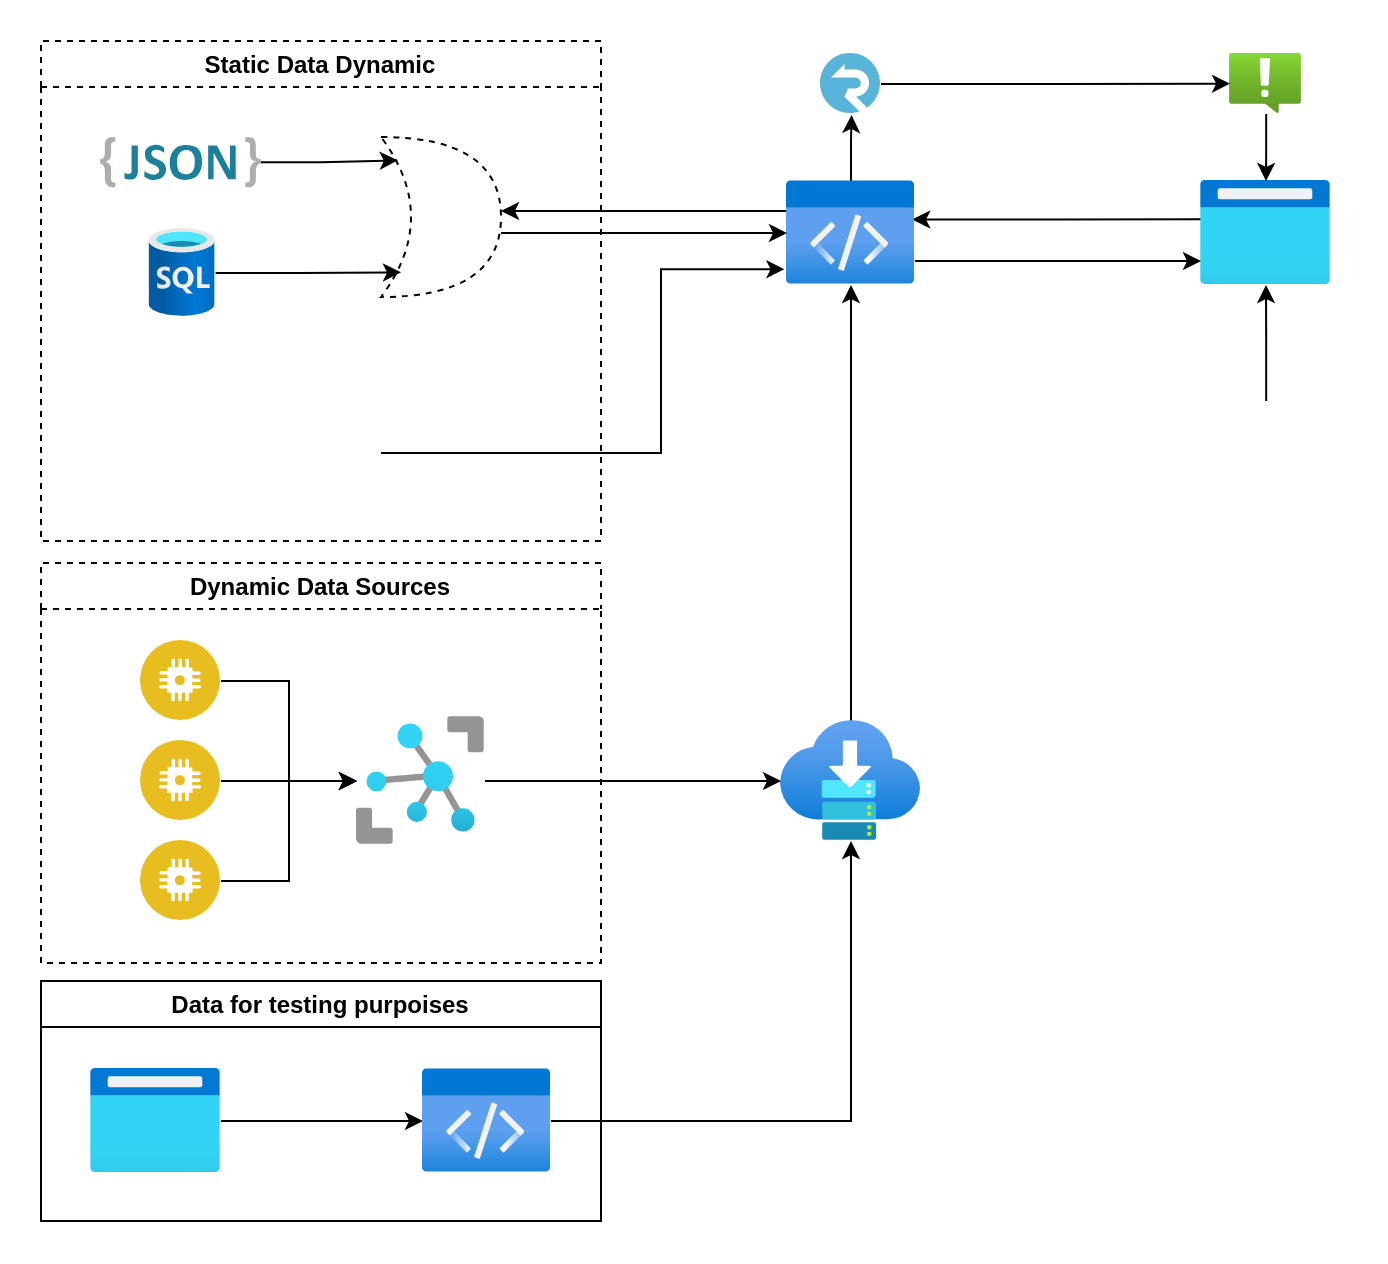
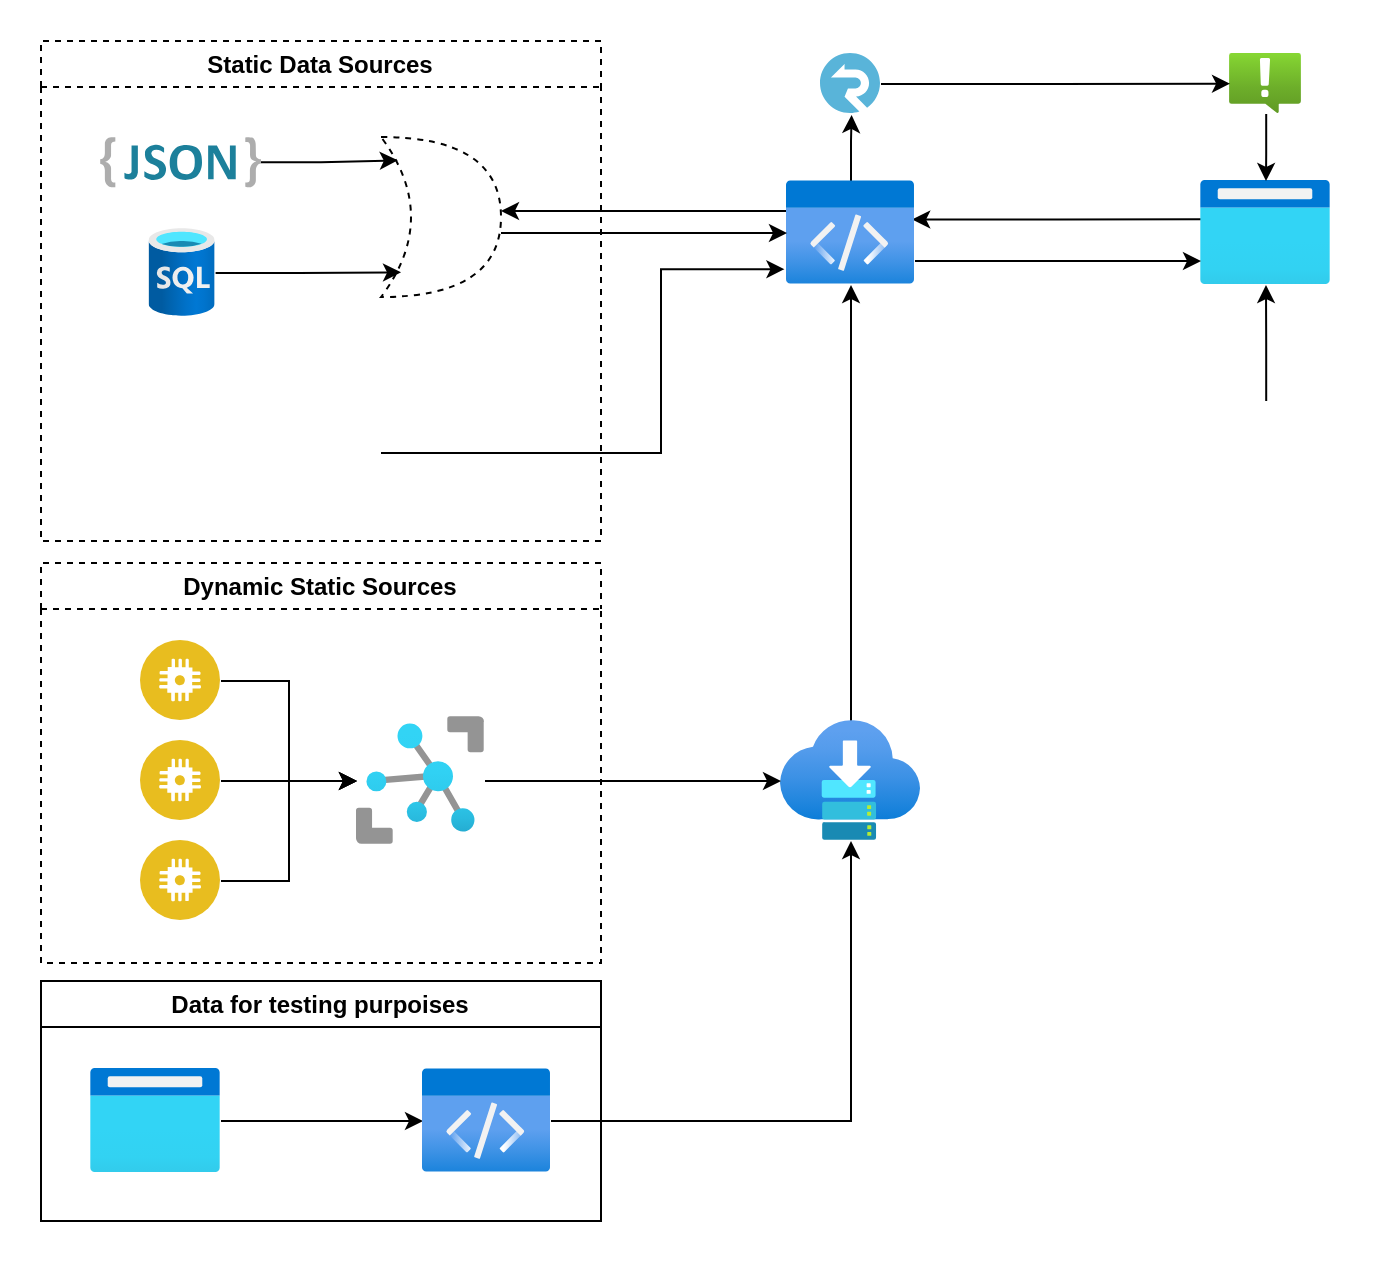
(320, 65) -> (320, 65)
(320, 587) -> (320, 587)
